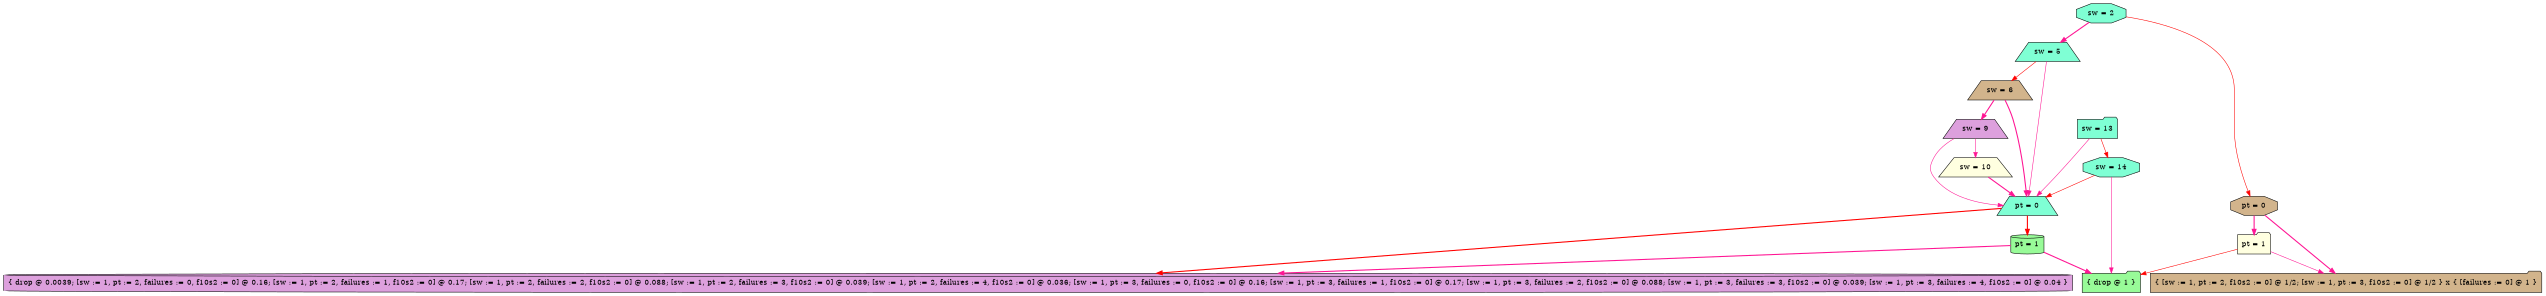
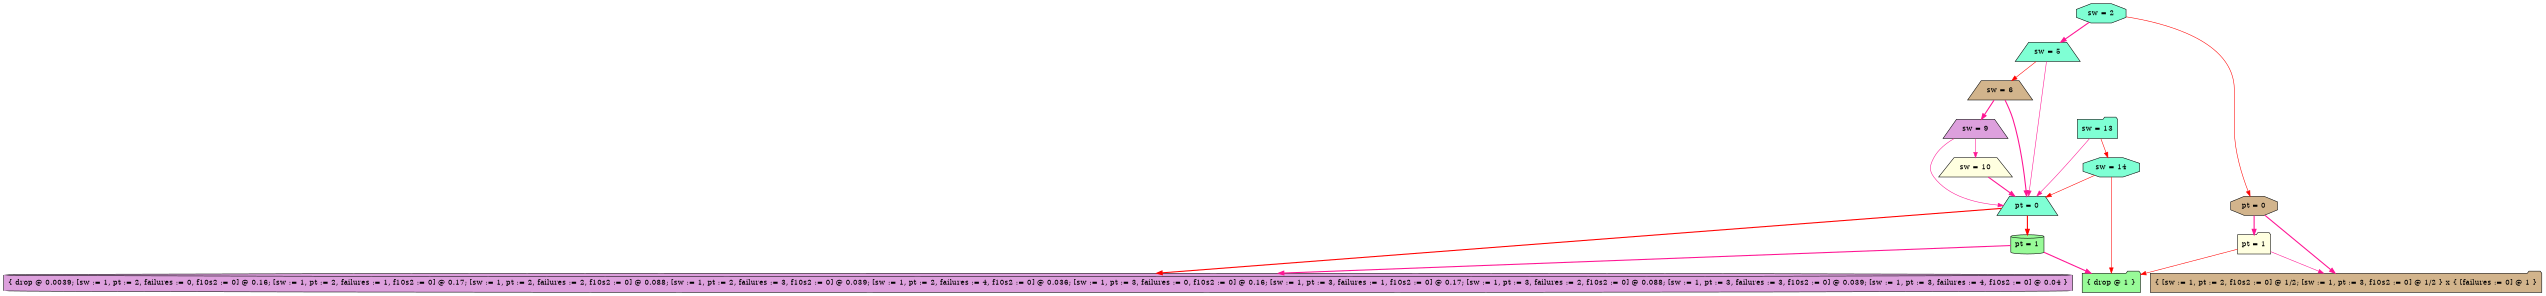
(2111, 222) -> (2111, 222)
